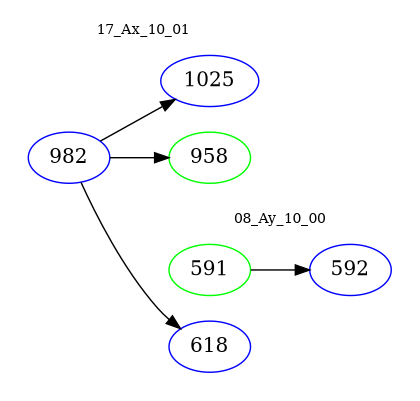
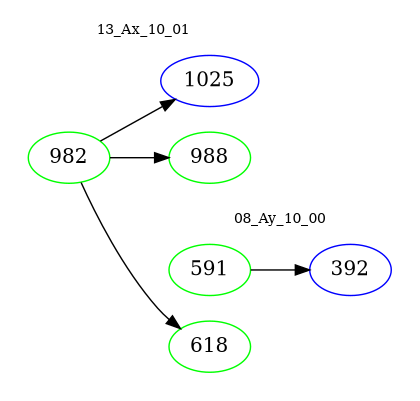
(144, 31) -> (144, 31)
(69, 158) -> (69, 158)
(210, 158) -> (210, 158)
(351, 270) -> (351, 270)
(210, 347) -> (210, 347)
